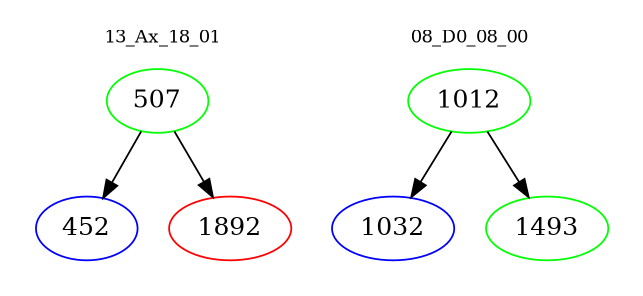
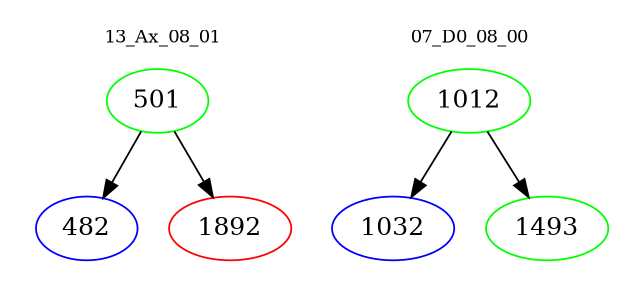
(163, 38) -> (163, 38)
(470, 38) -> (470, 38)
(158, 101) -> (158, 101)
(87, 228) -> (87, 228)
